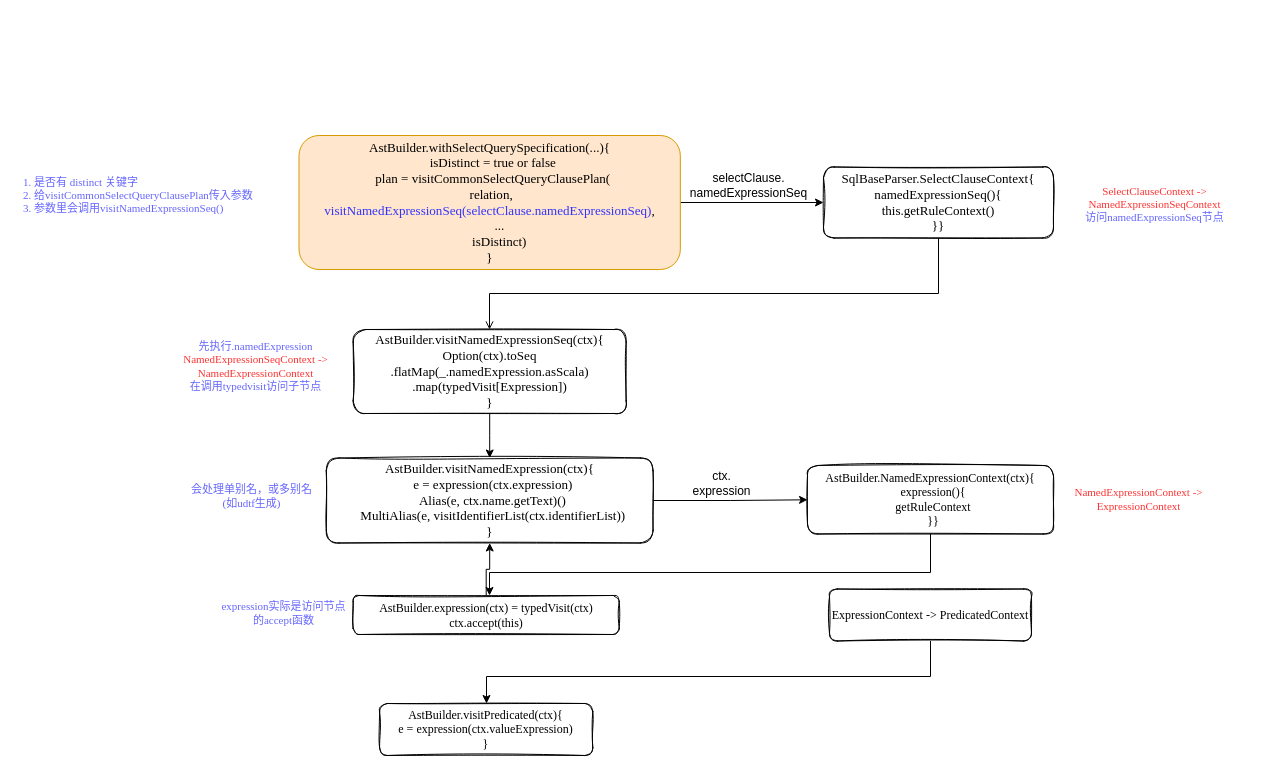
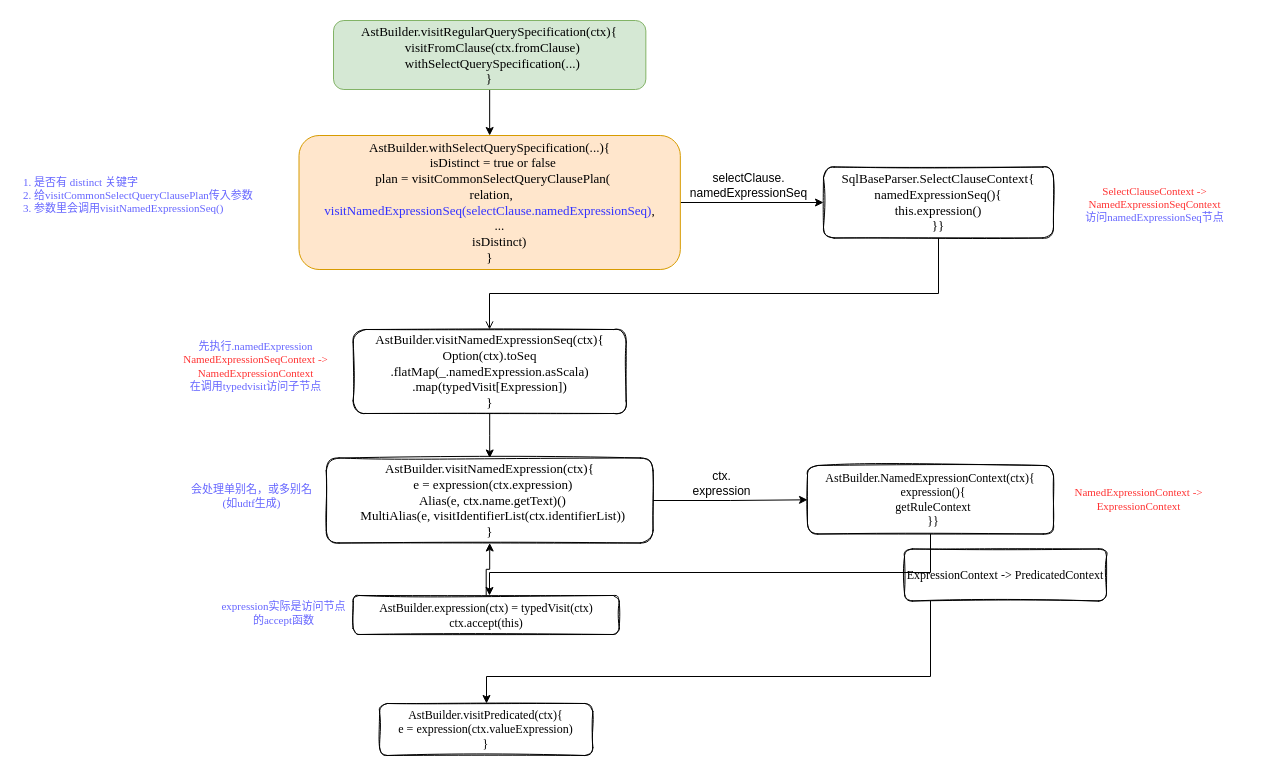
none -> (490, 55)
none -> (490, 109)
(939, 203) -> (939, 203)
(931, 615) -> (1006, 575)
